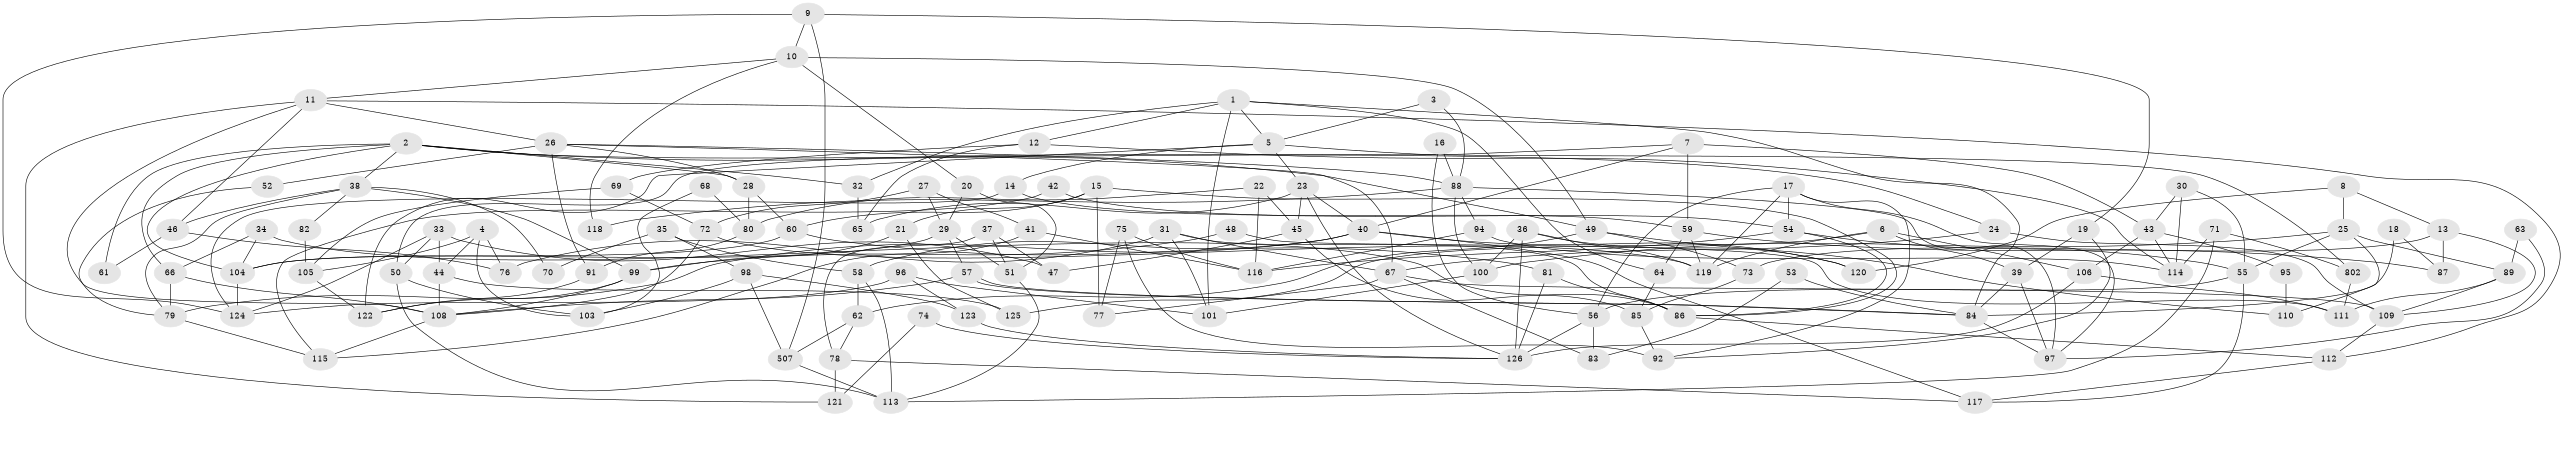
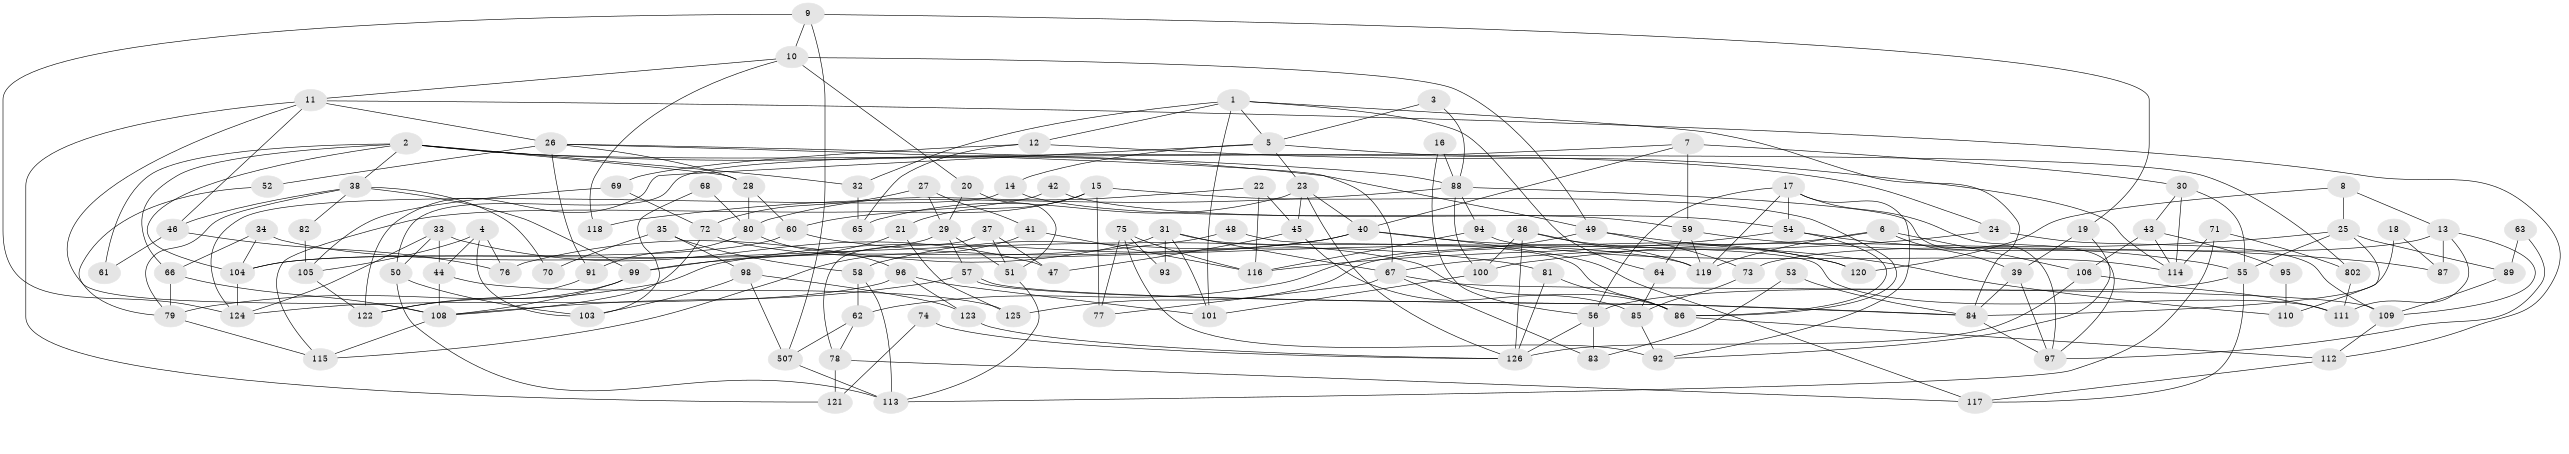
(1960, 163) -> (1982, 164)
none -> (825, 251)
none -> (1165, 273)
(2425, 294) -> (2416, 302)
